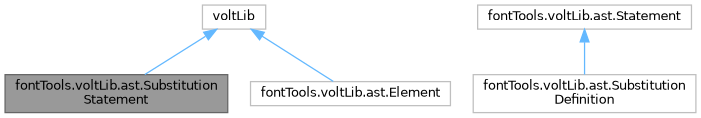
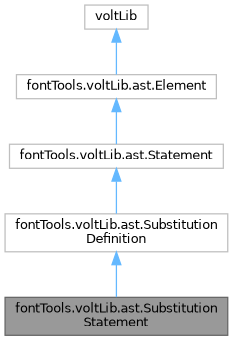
(175, 55) -> (116, 281)
none -> (116, 128)
